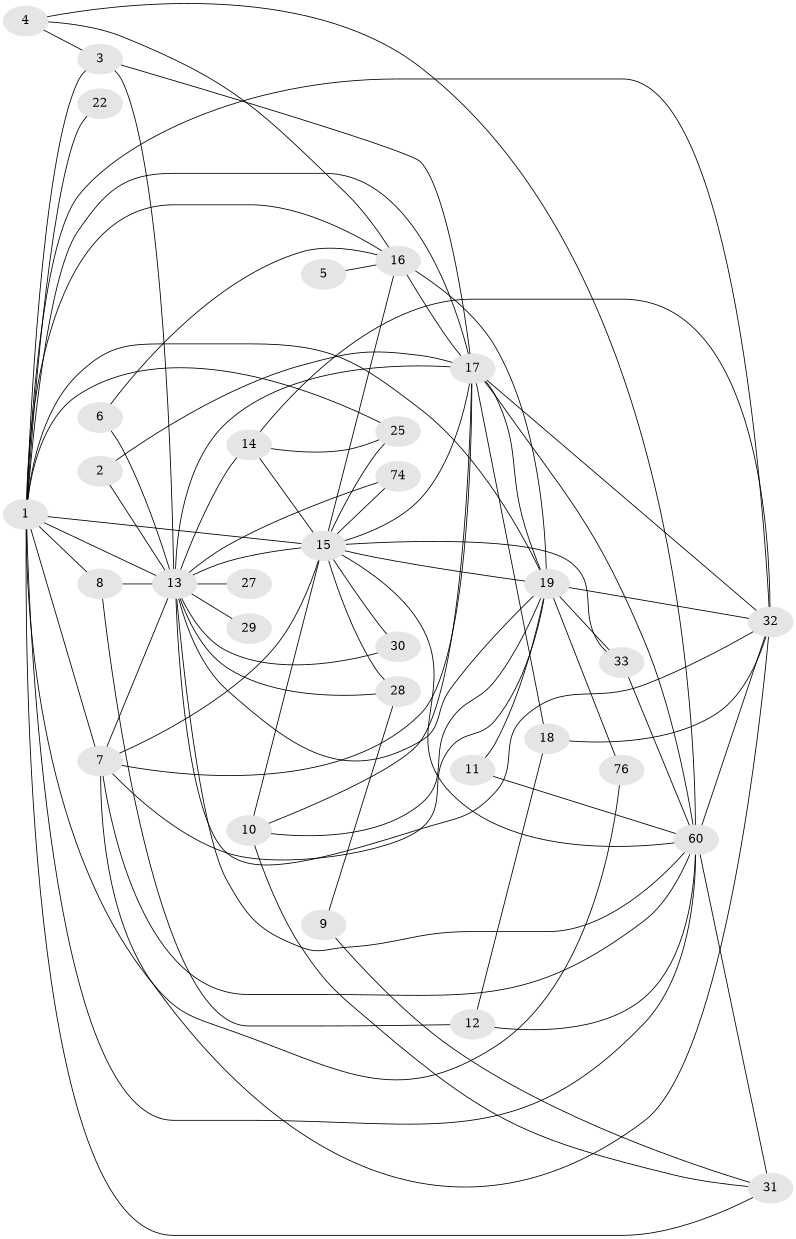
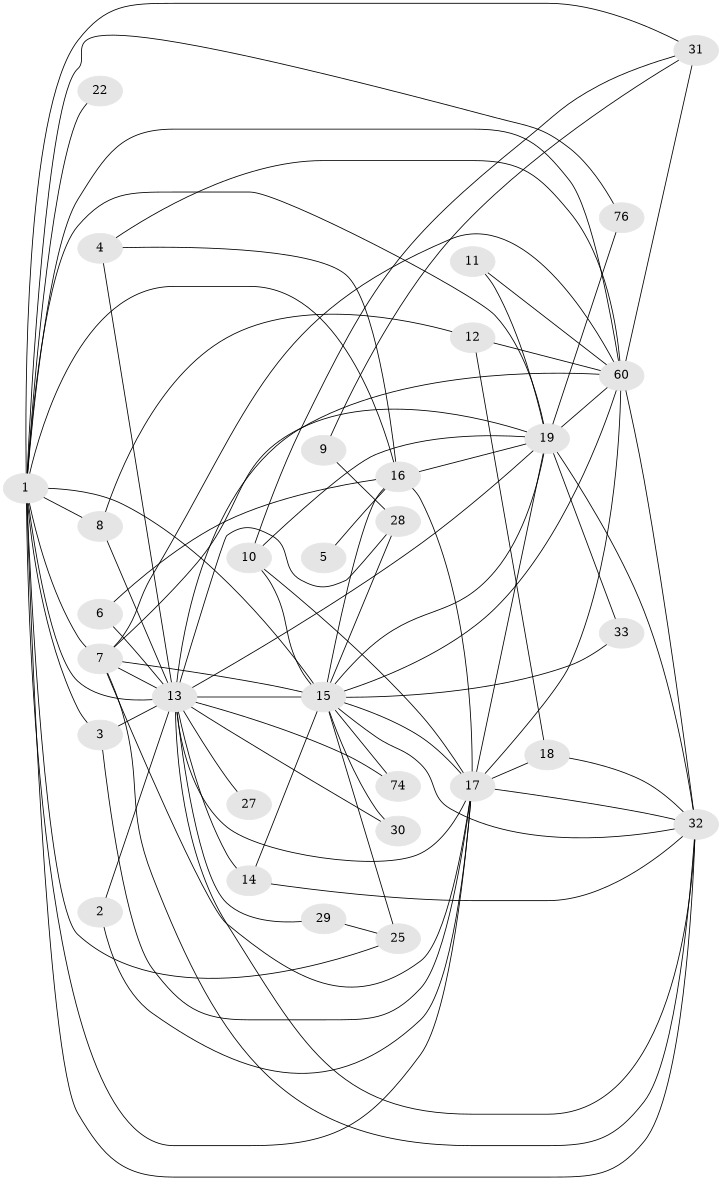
(63, 40) -> (137, 473)
(326, 452) -> (361, 929)
(659, 751) -> (584, 407)
none -> (485, 824)
